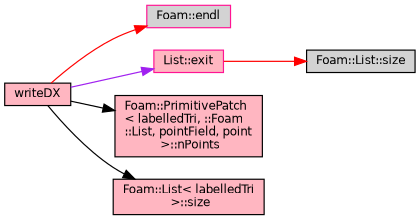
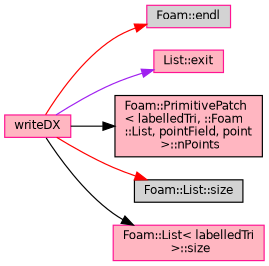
(259, 61) -> (95, 159)
(38, 94) -> (38, 126)
(189, 197) -> (189, 243)
